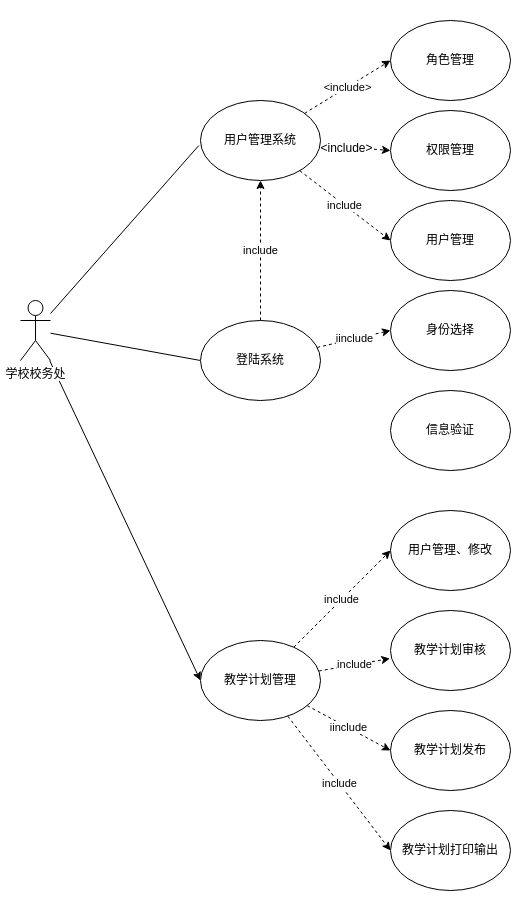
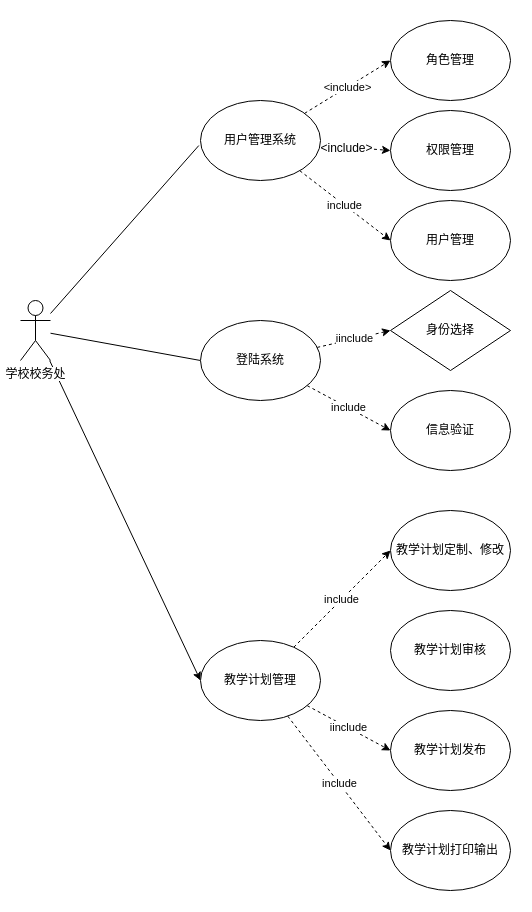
(261, 254) -> (346, 407)
(451, 331) -> (451, 331)
(451, 551) -> (451, 551)
(351, 665) -> none
